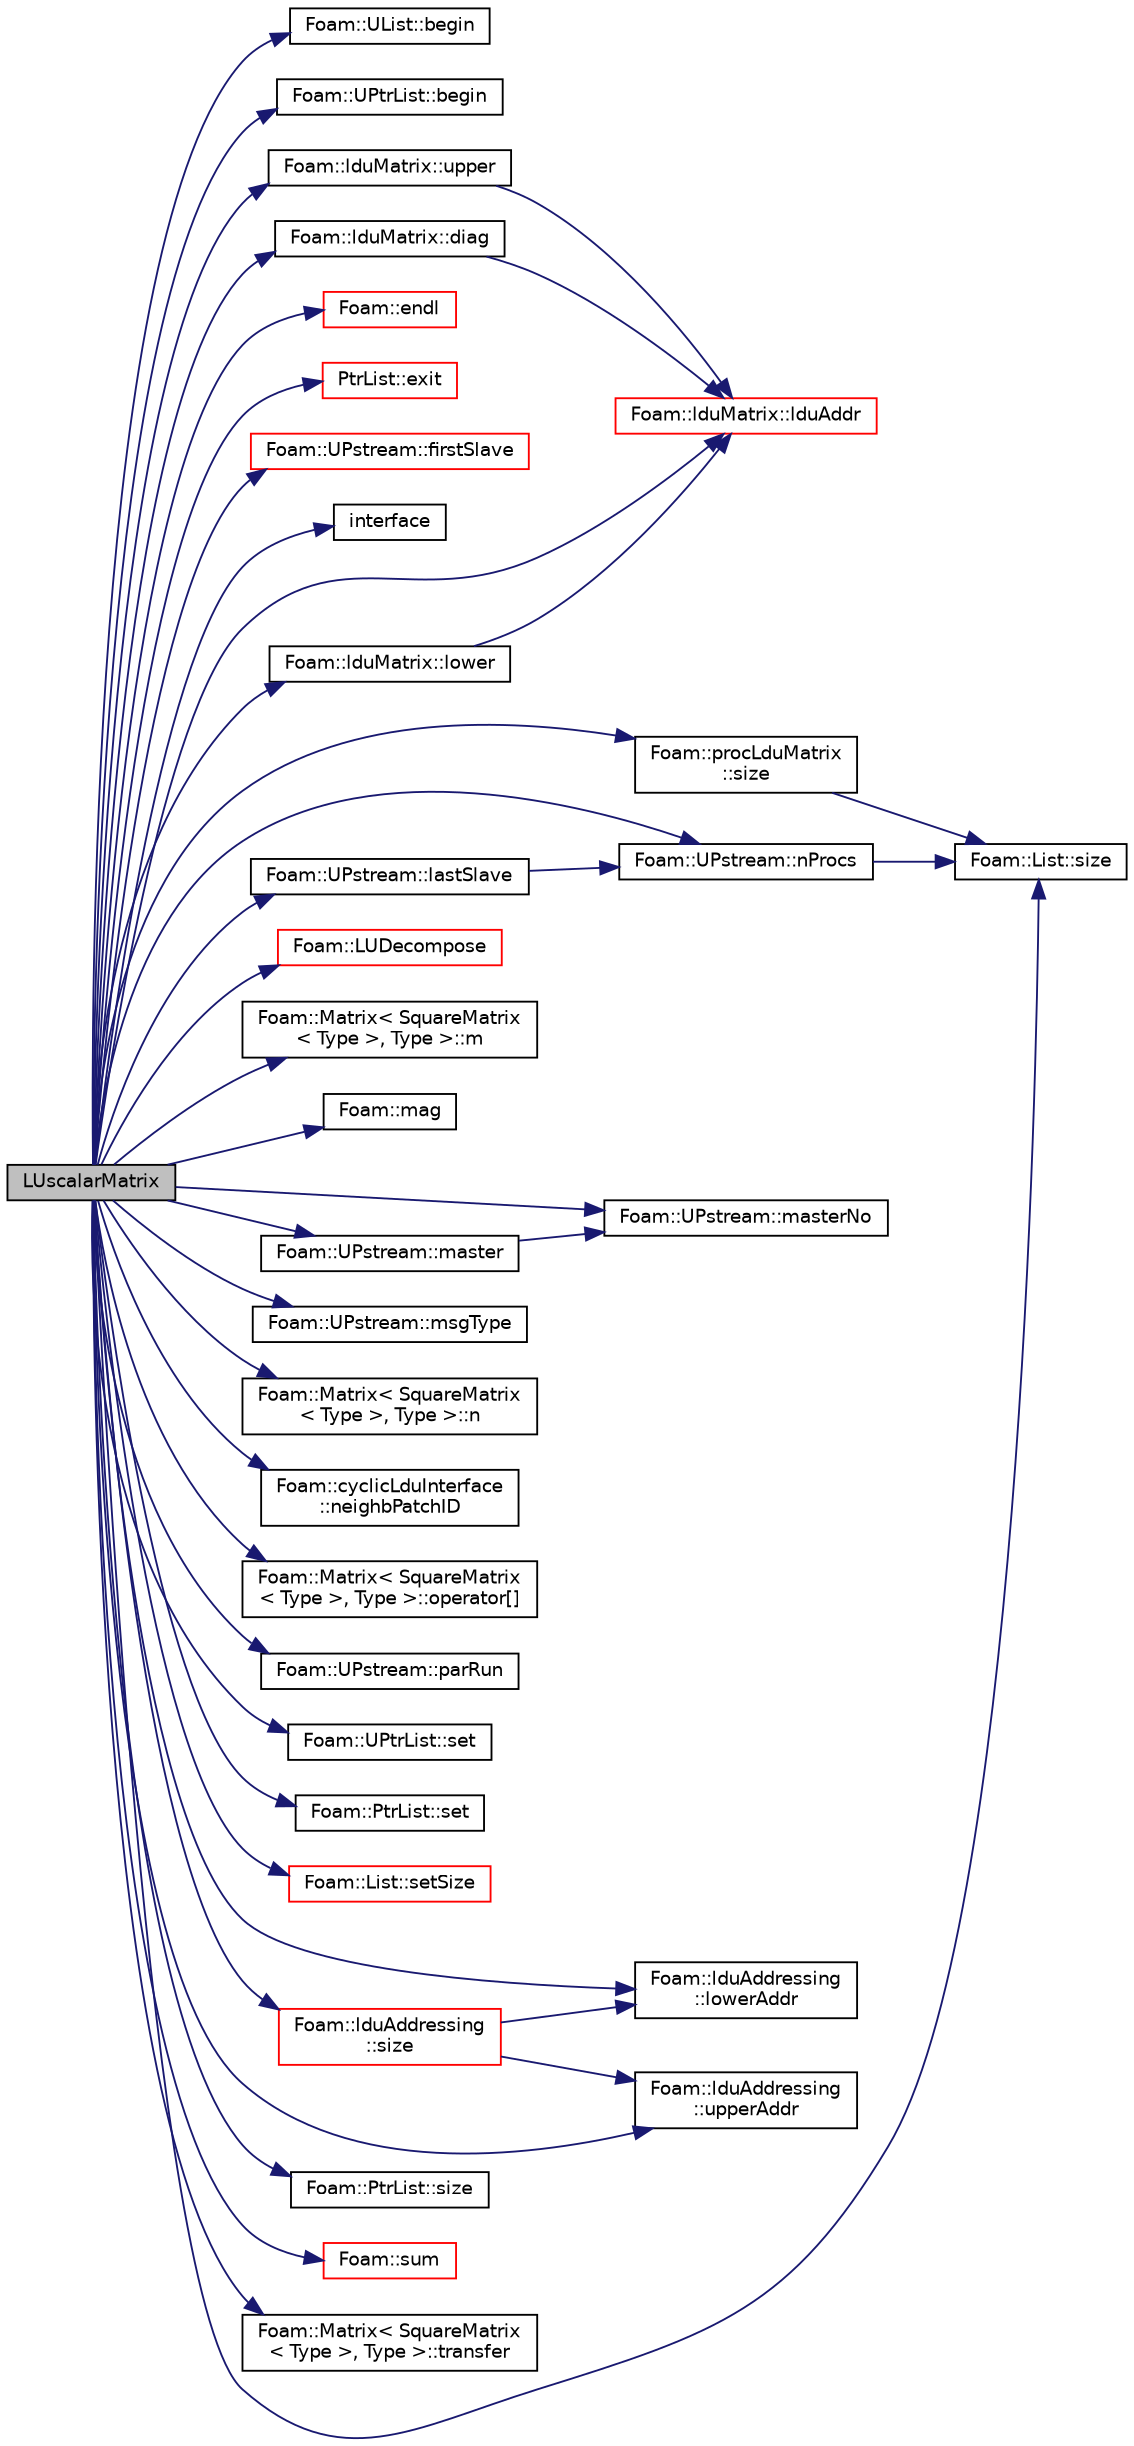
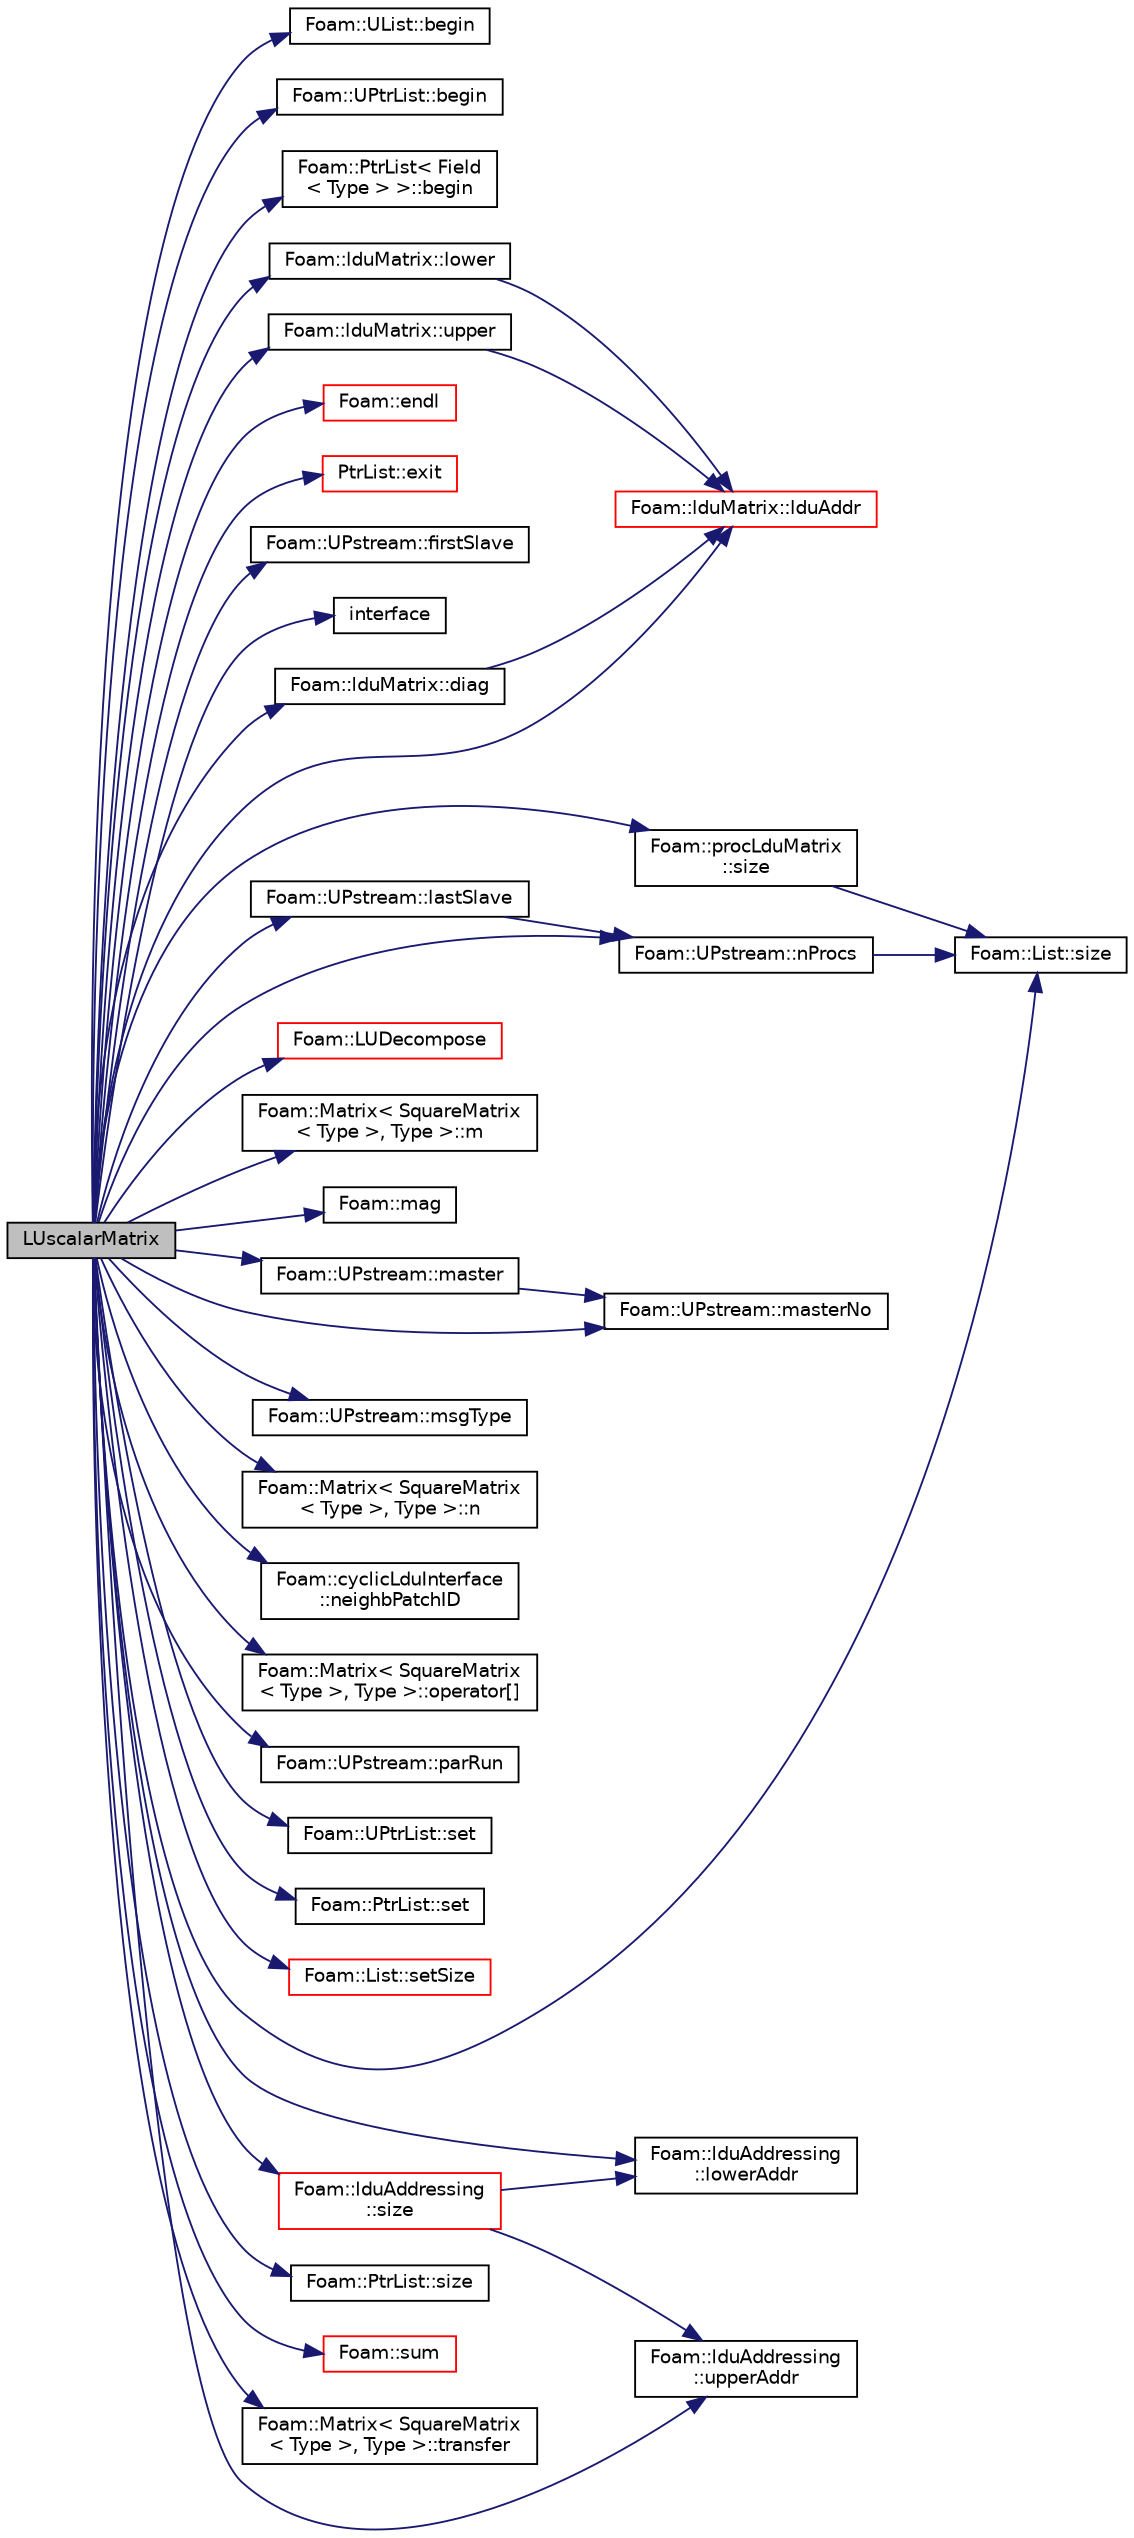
none -> (390, 179)
(390, 451) -> (390, 545)
